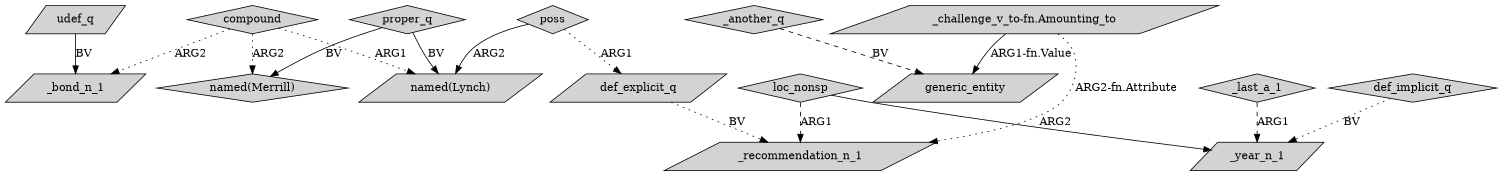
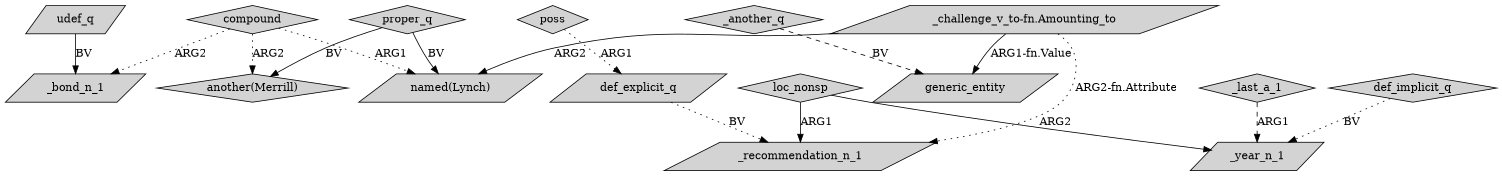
(489, 38) -> (660, 34)
(252, 88) -> (252, 88)
(800, 118) -> (800, 118)
